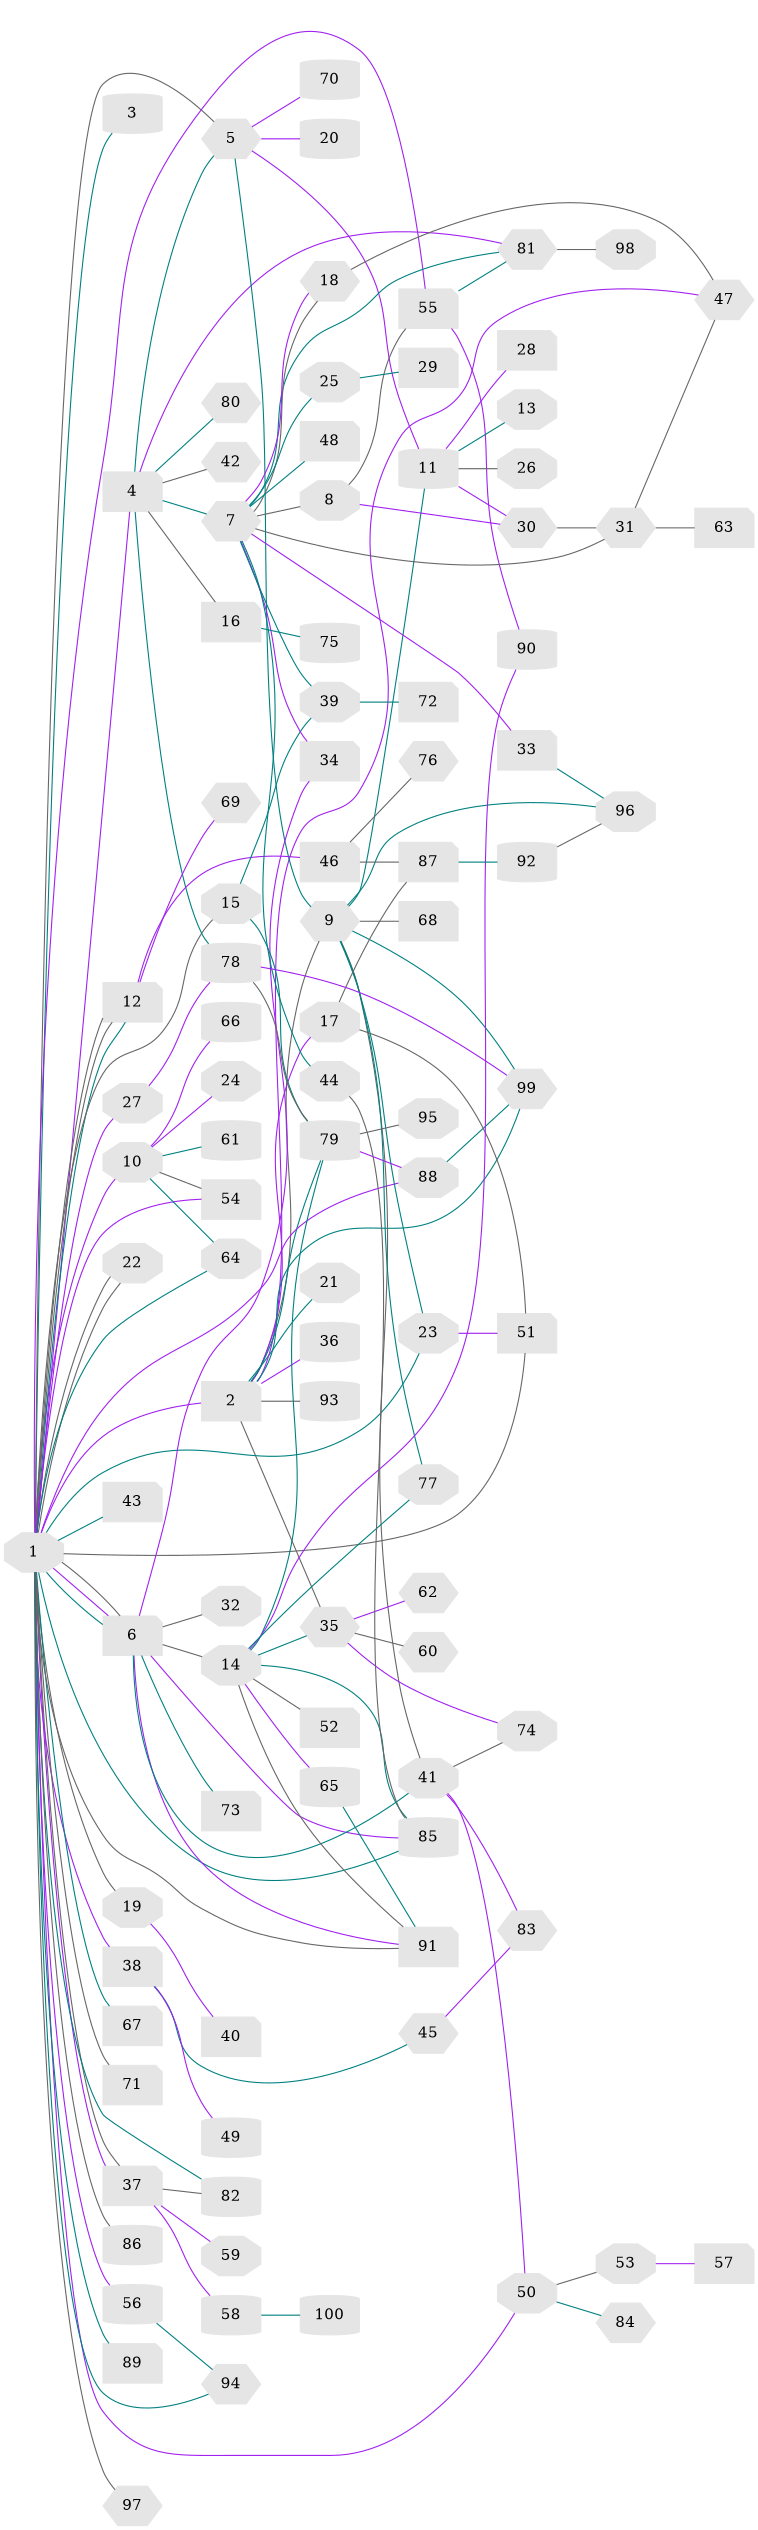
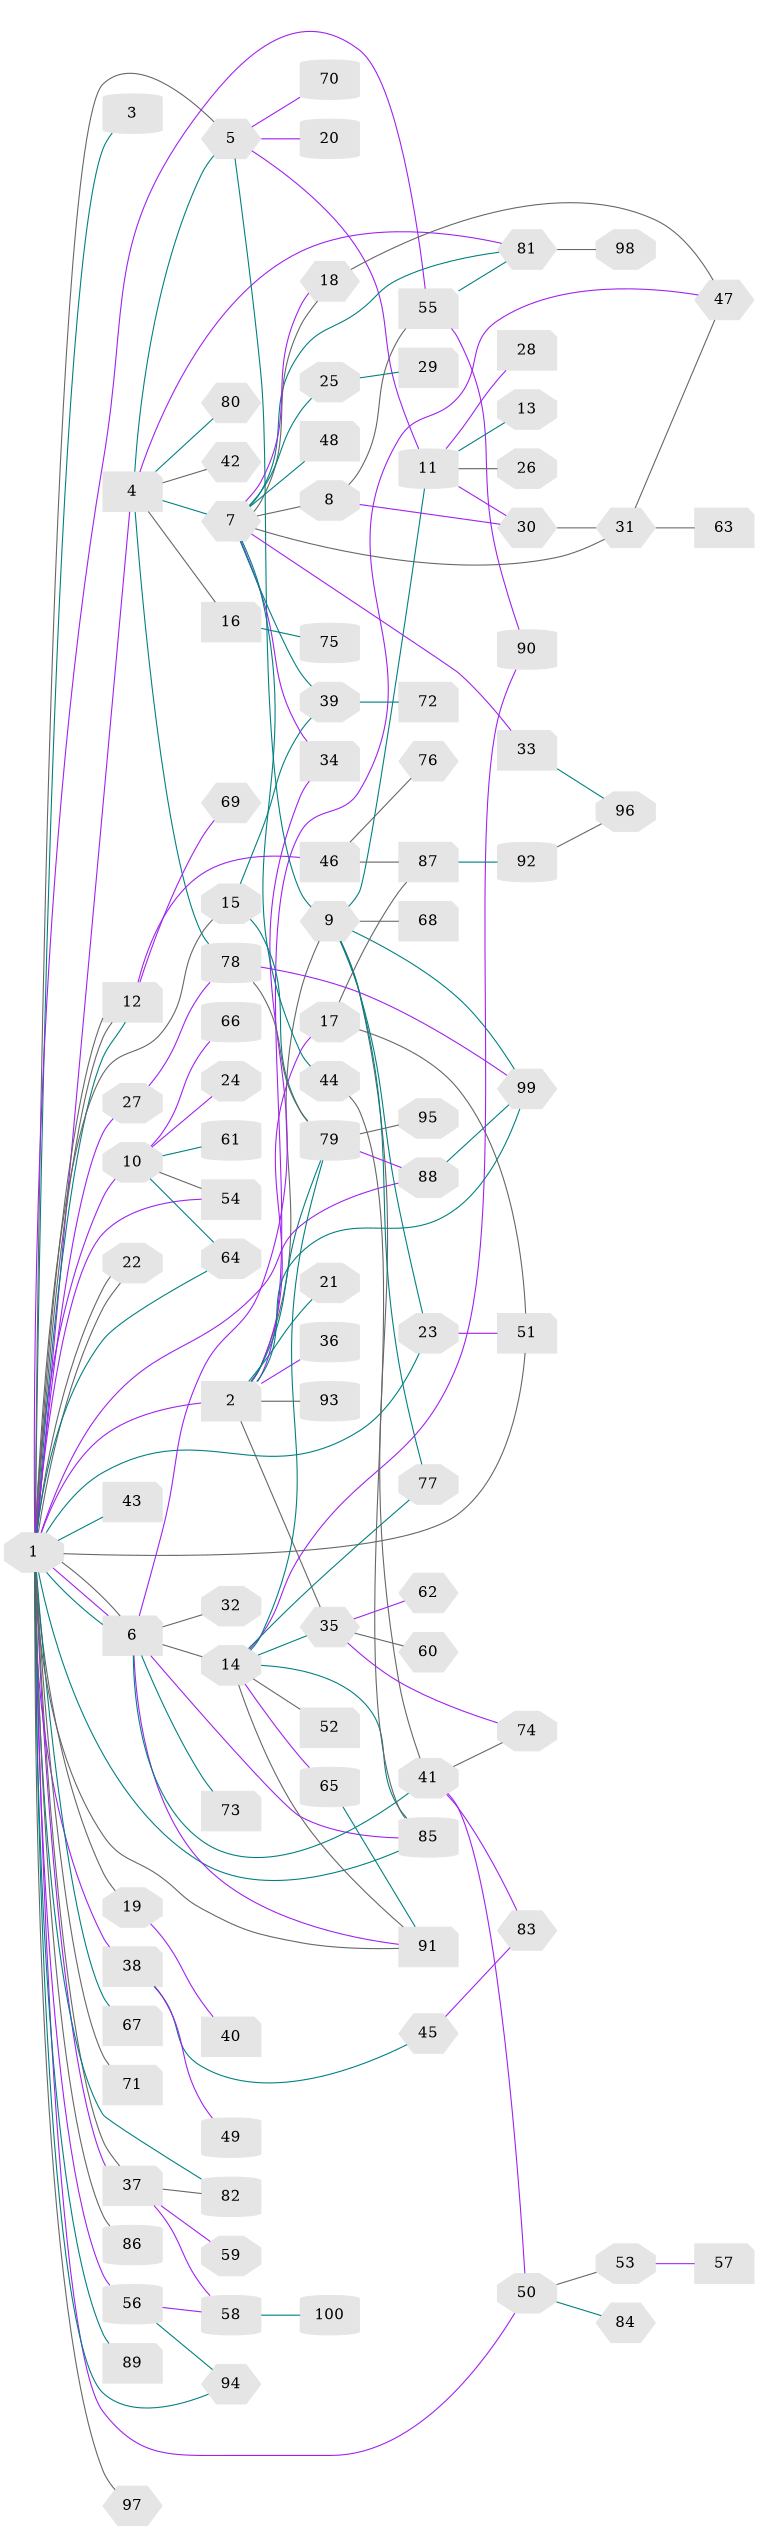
(451, 812) -> none
none -> (182, 2310)
